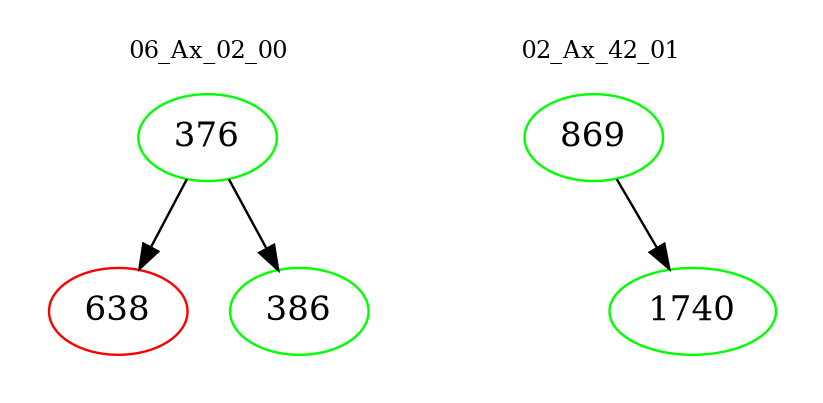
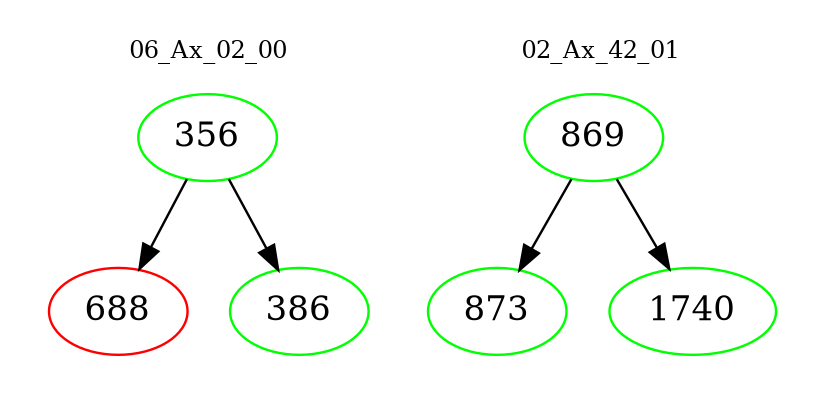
(208, 138) -> (208, 138)
(118, 311) -> (118, 311)
none -> (497, 311)
